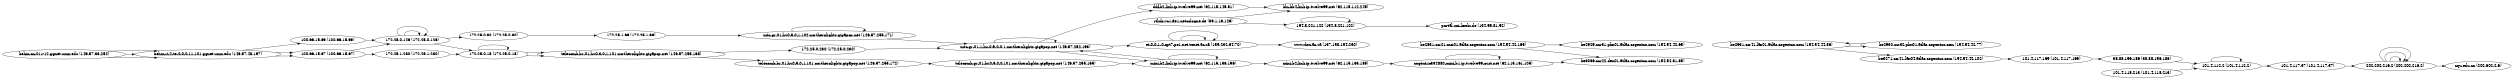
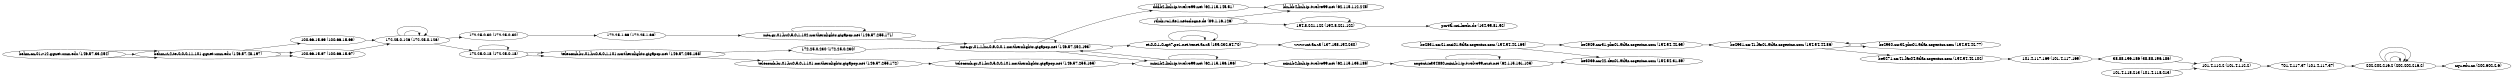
(1325, 45) -> (1325, 45)
none -> (1706, 45)
(412, 54) -> none
(2308, 66) -> (2308, 66)
